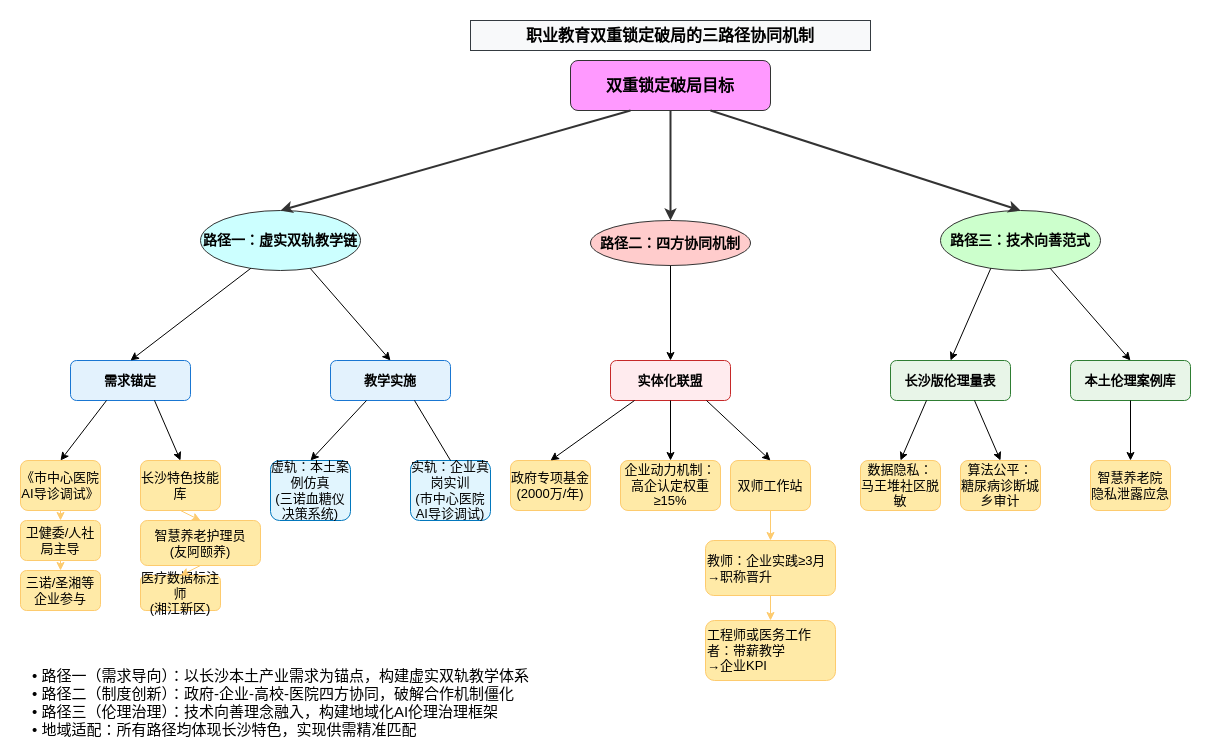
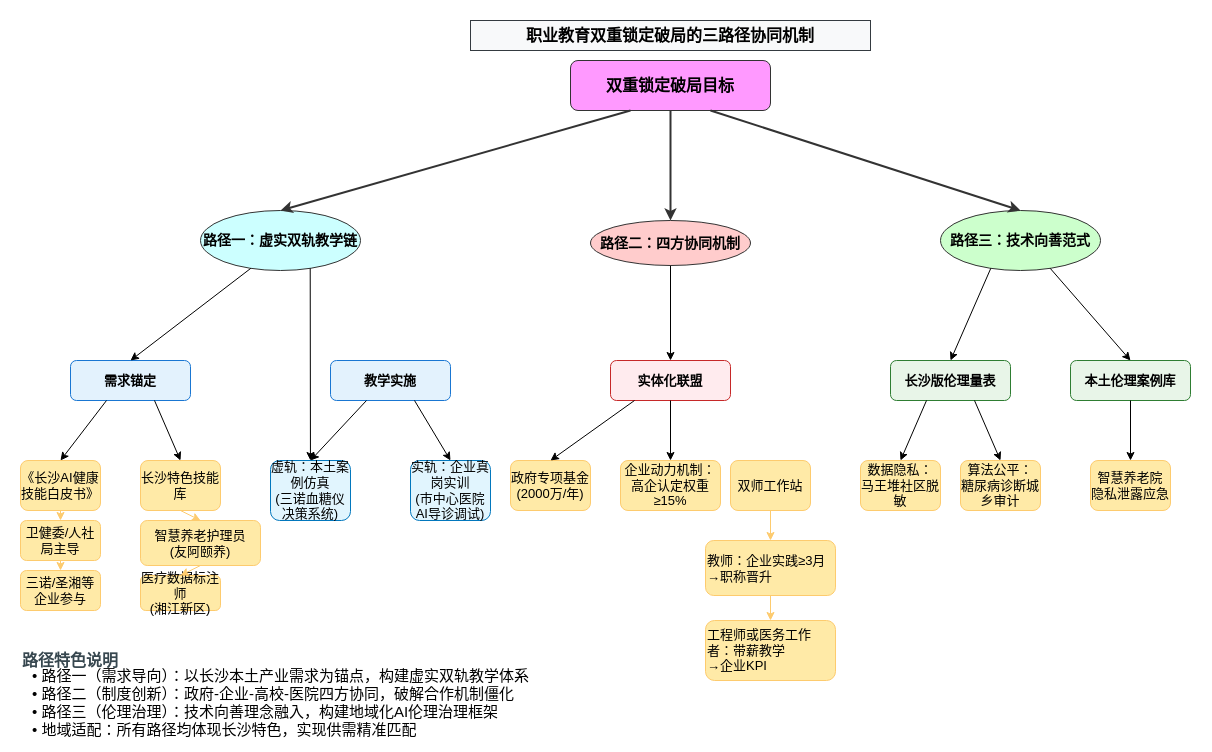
(348, 312) -> (310, 361)
(736, 428) -> none
(448, 456) -> (446, 453)
(61, 486) -> (61, 486)
none -> (81, 661)
